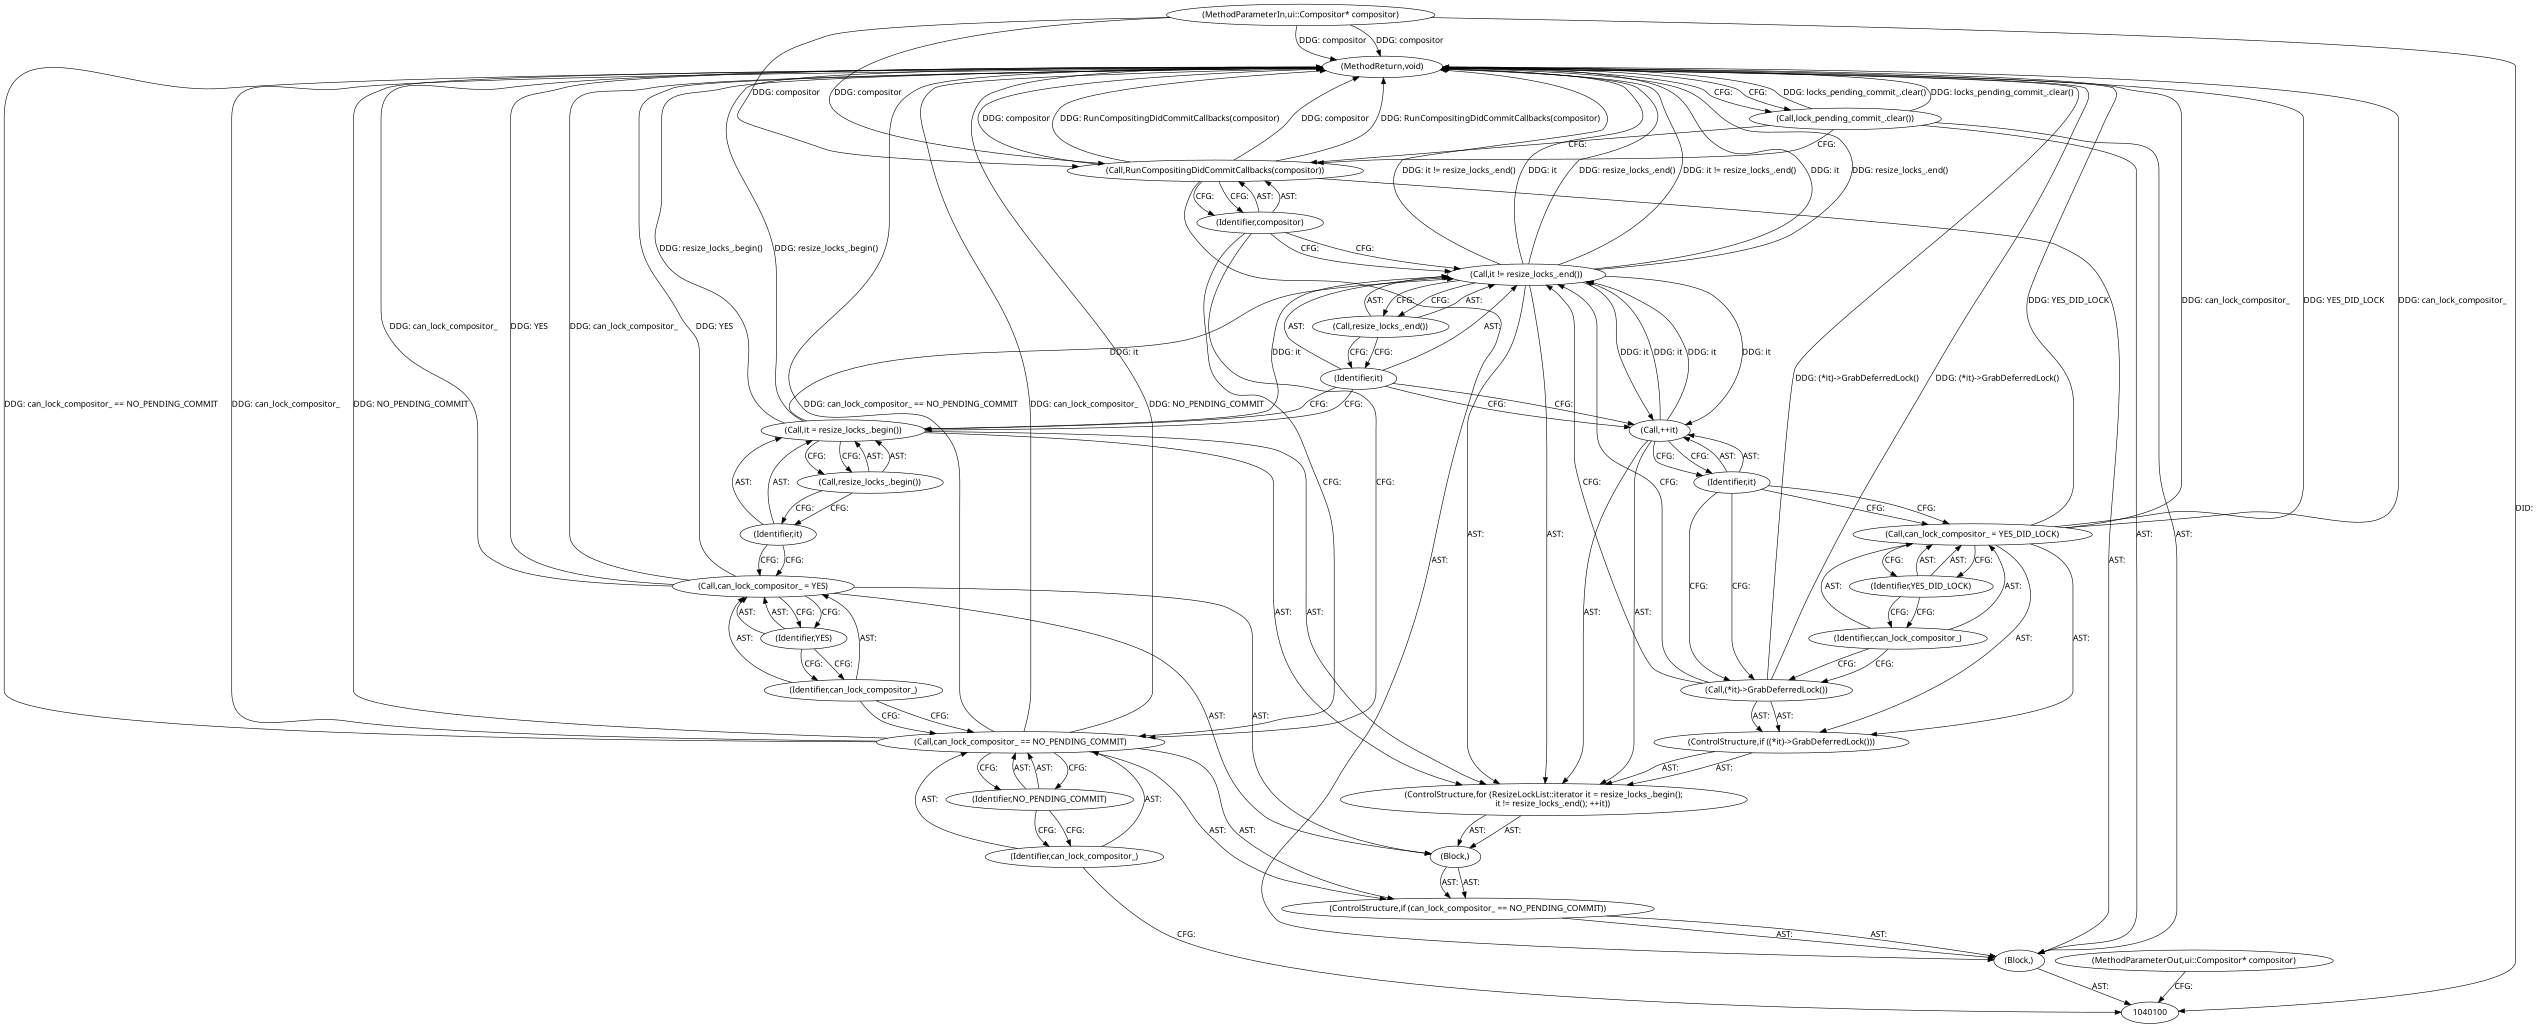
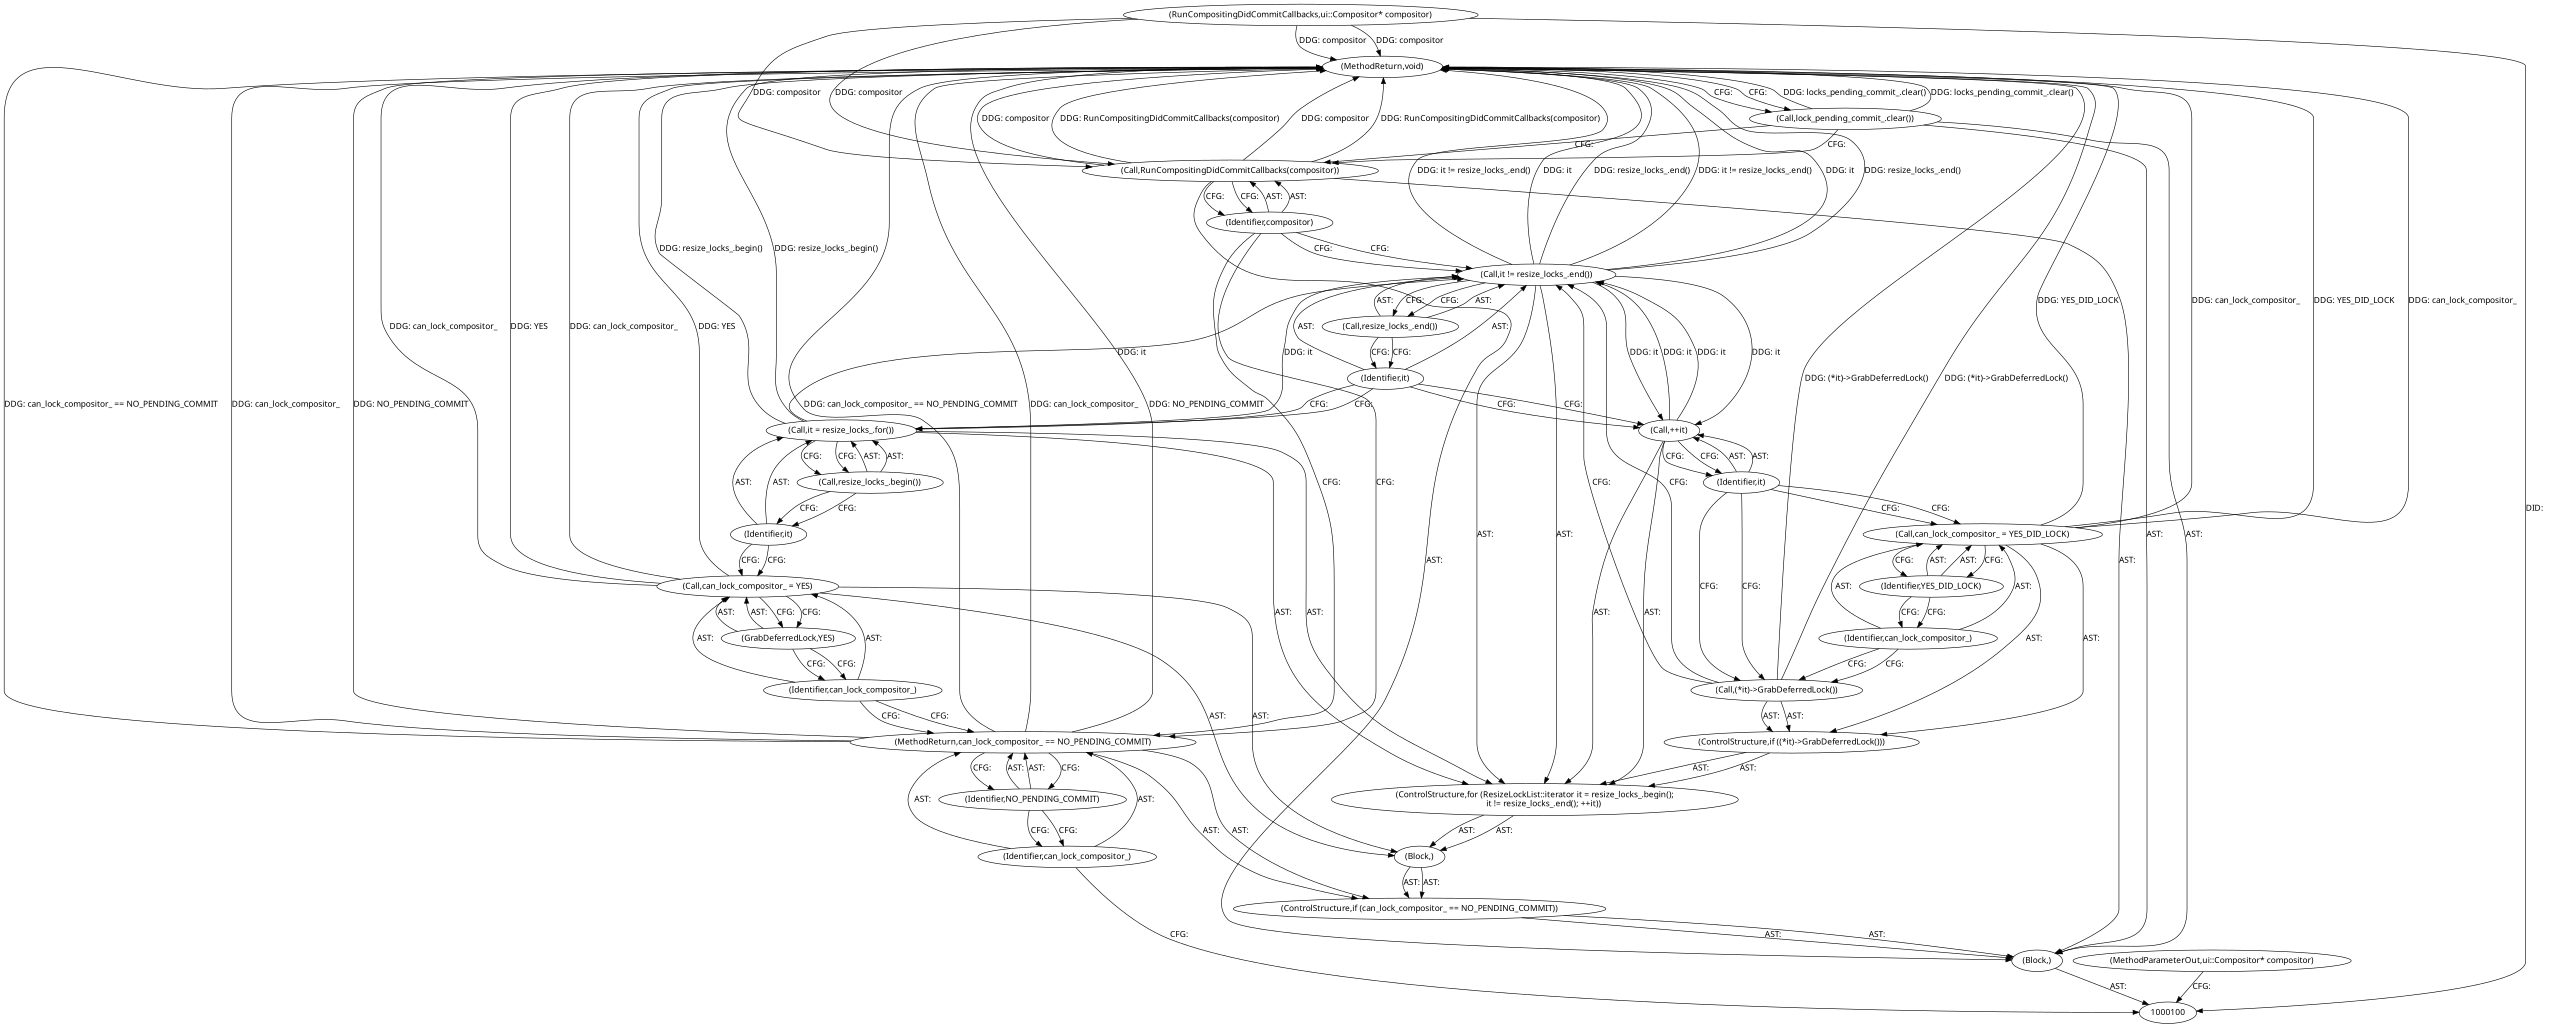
(1301, 15) -> (1301, 15)
(843, 431) -> (841, 431)
(804, 638) -> (788, 638)
(1021, 742) -> (1023, 742)
(2150, 1013) -> (2168, 1013)
